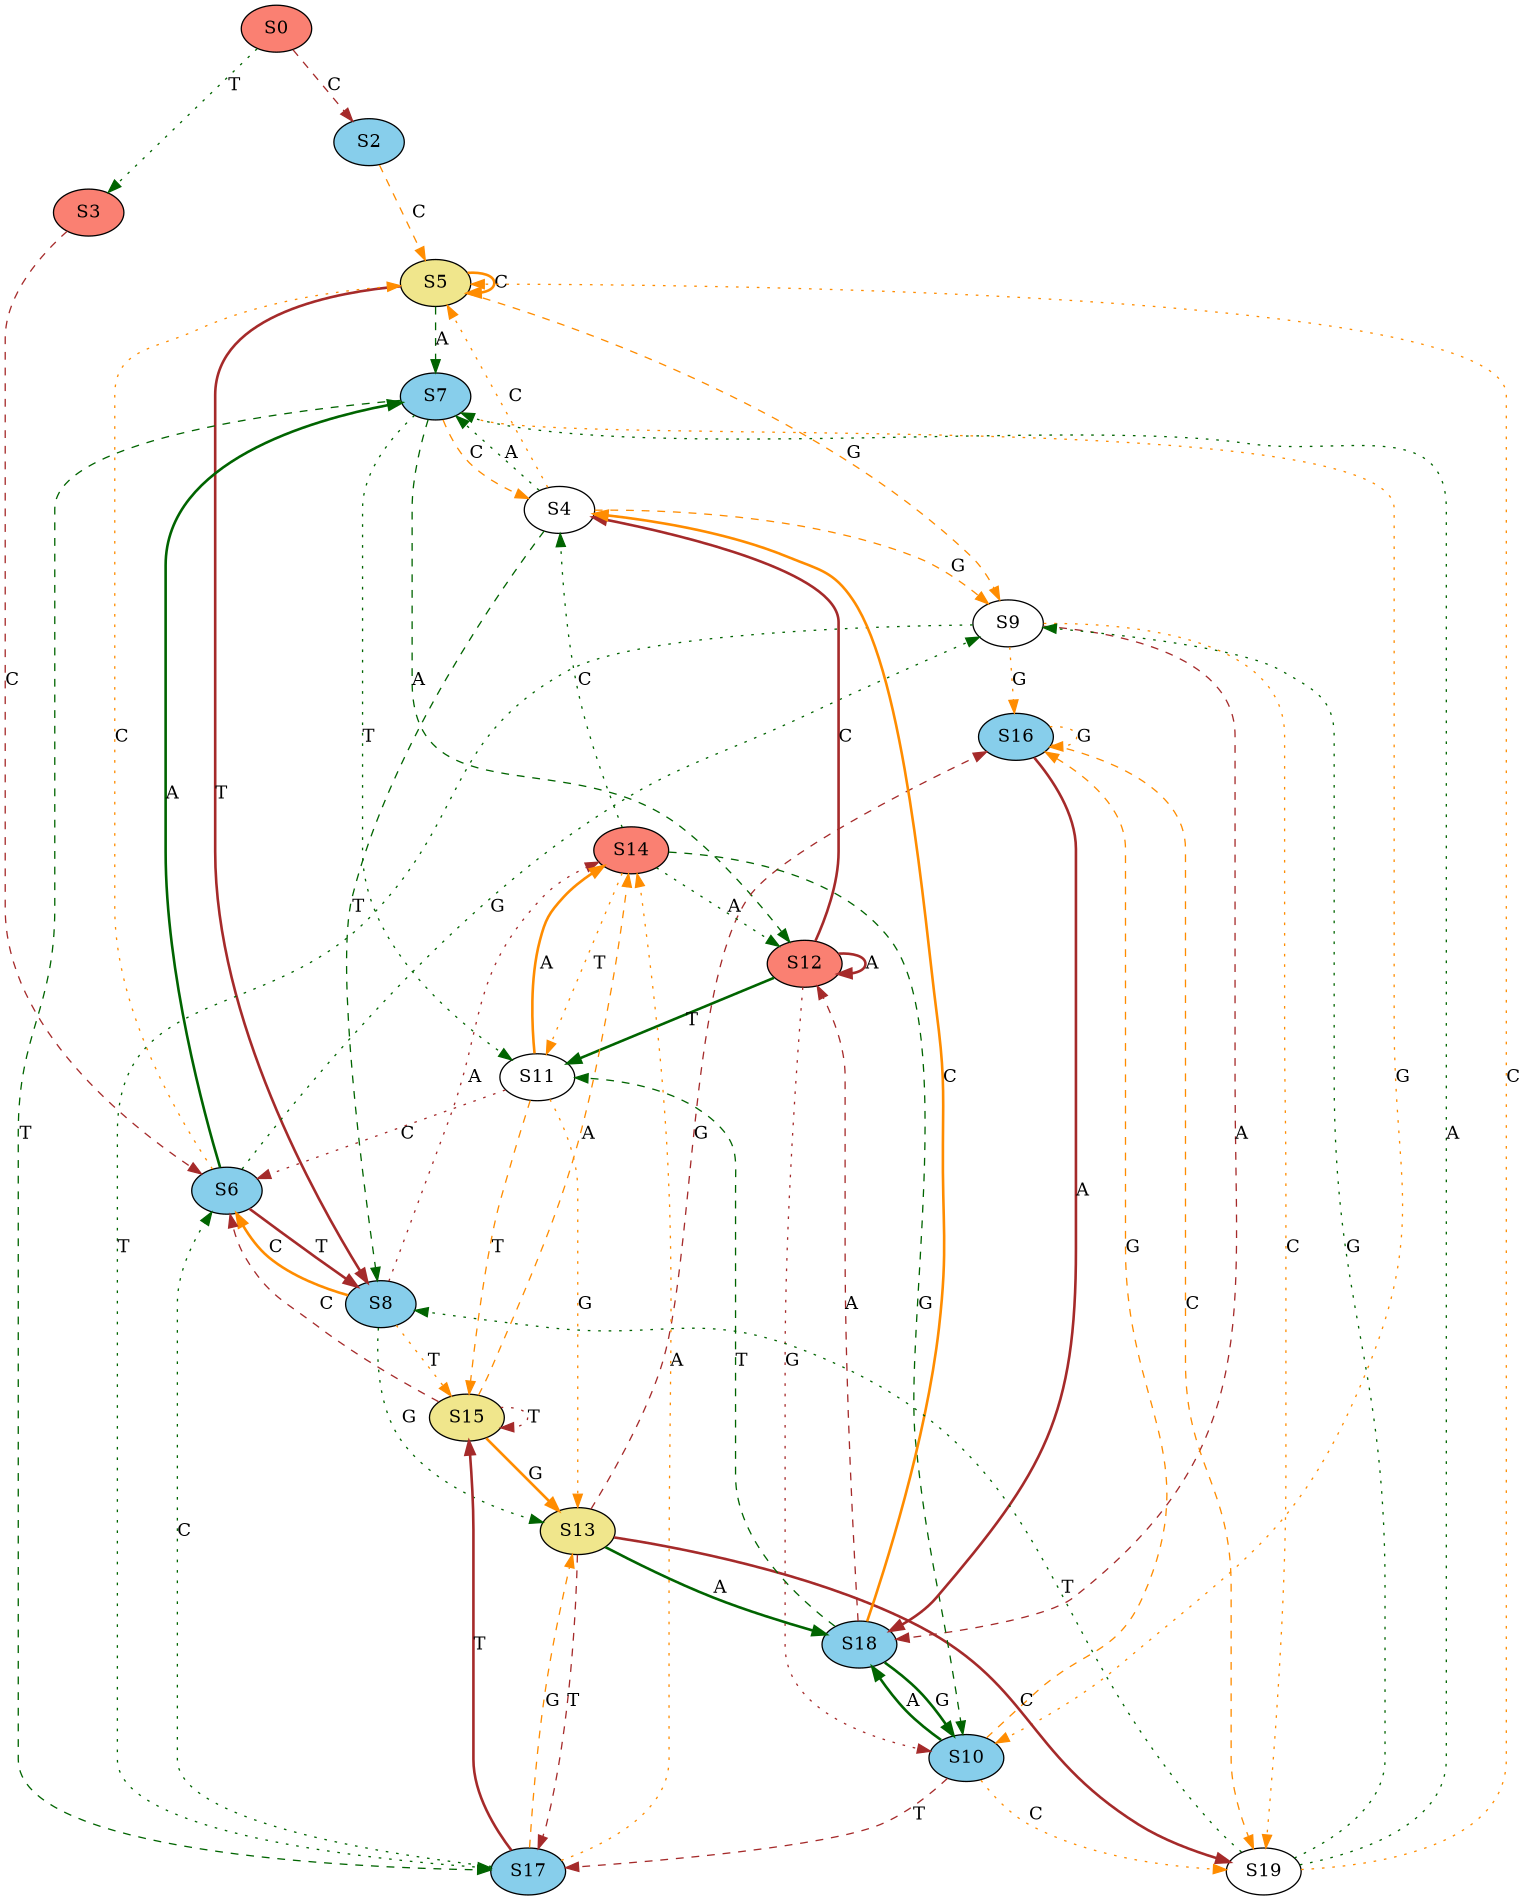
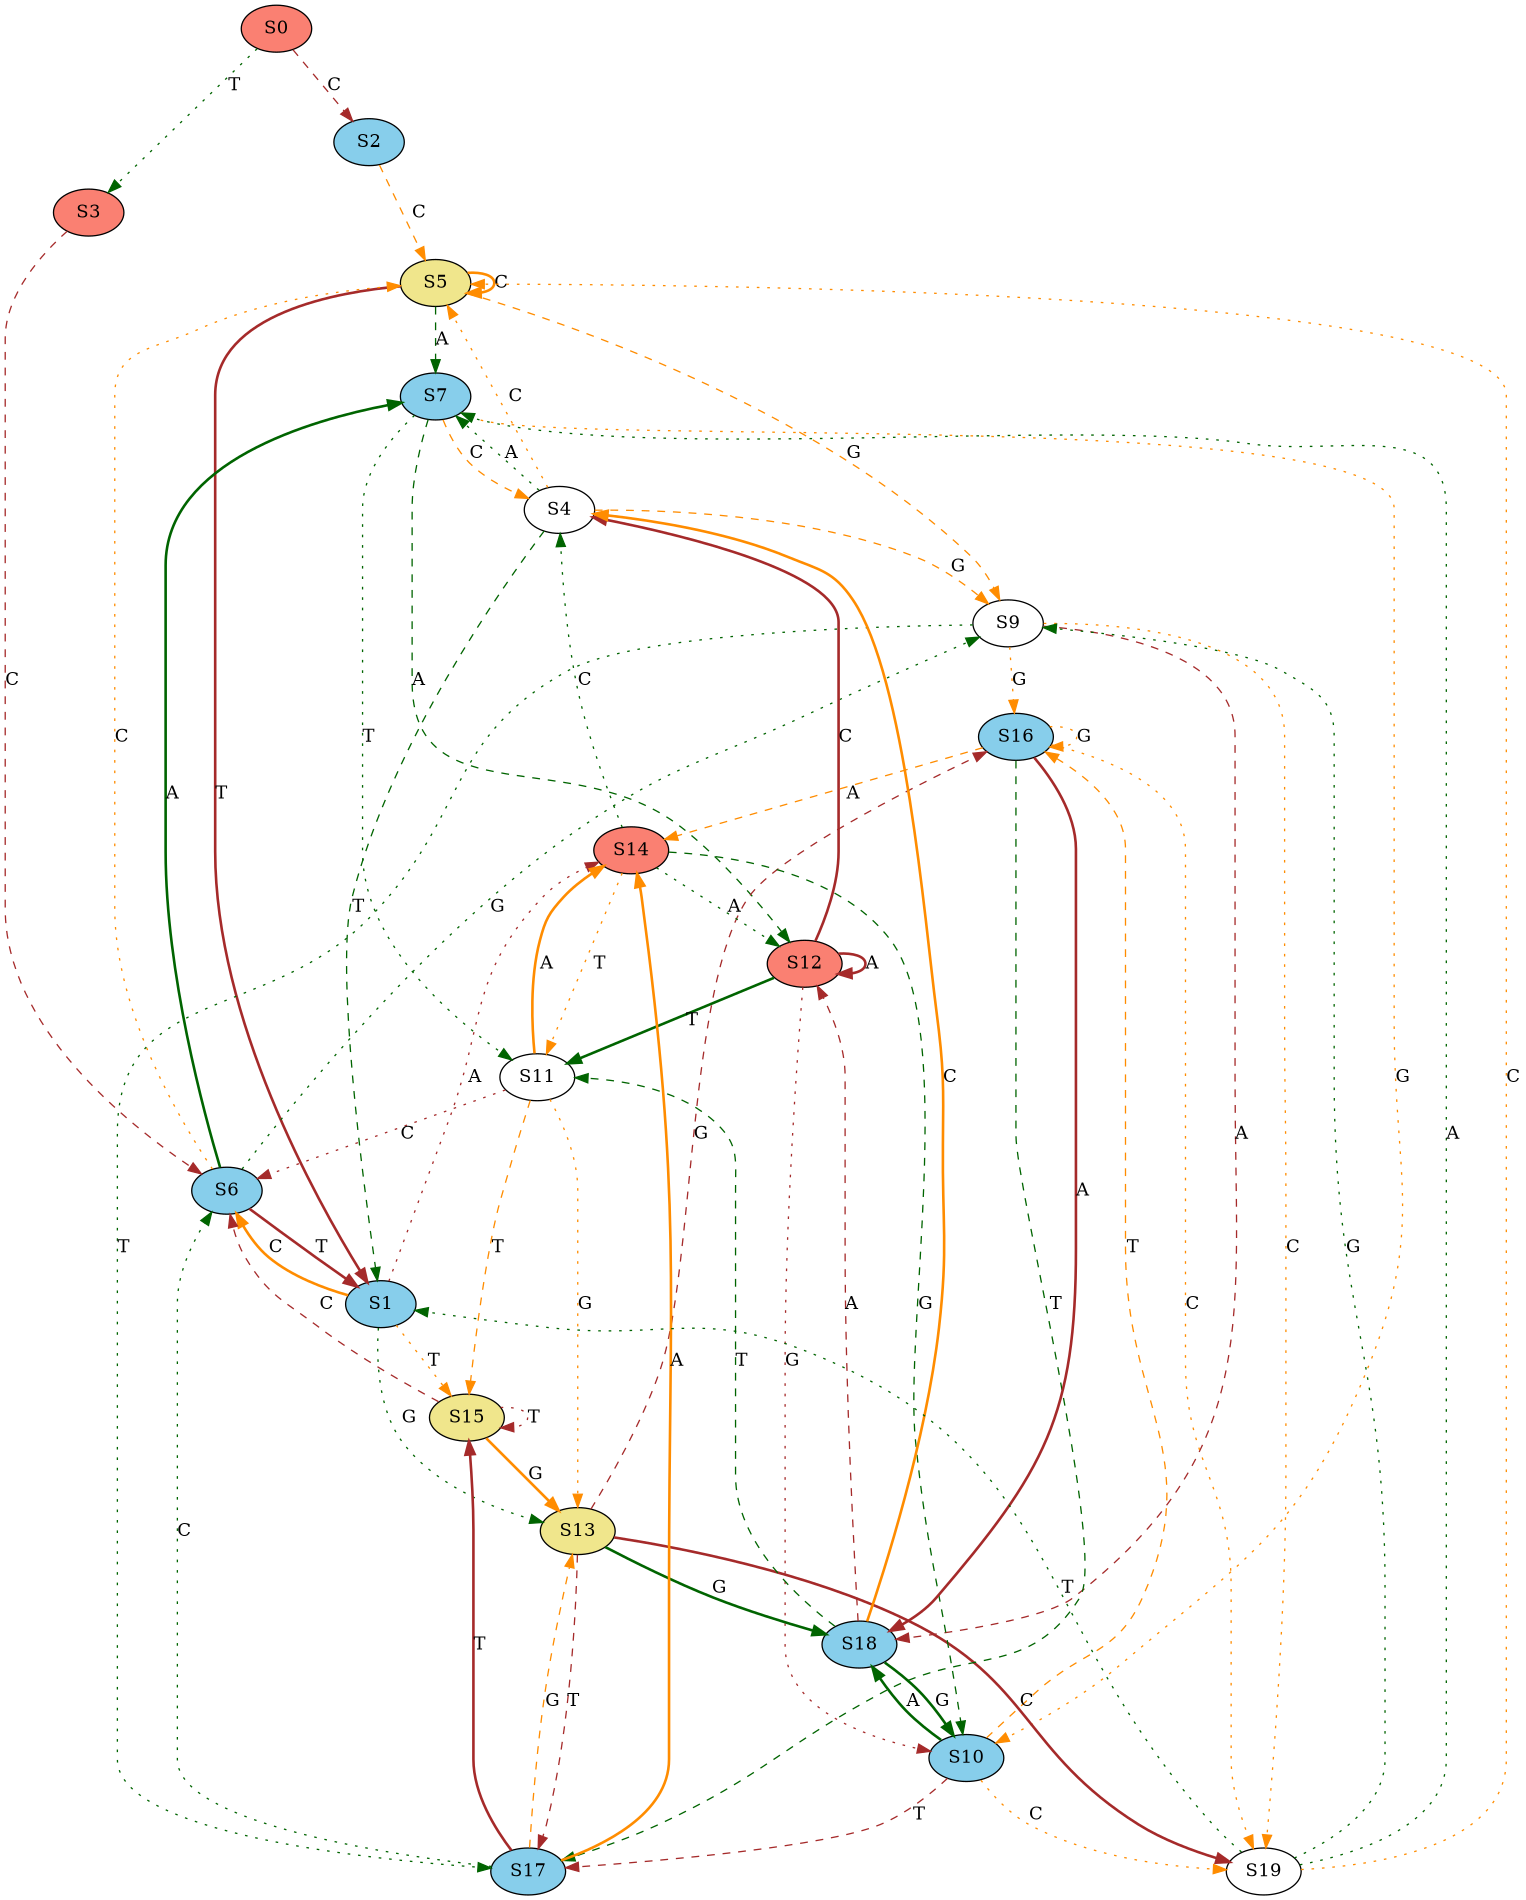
(580, 1135) -> (830, 792)
(18, 1190) -> (1075, 1465)
(1133, 1247) -> (1133, 1247)
(1185, 1256) -> (1185, 1256)
(381, 1304) -> (381, 1304)
(670, 1401) -> (670, 1401)
(720, 1588) -> (720, 1588)
